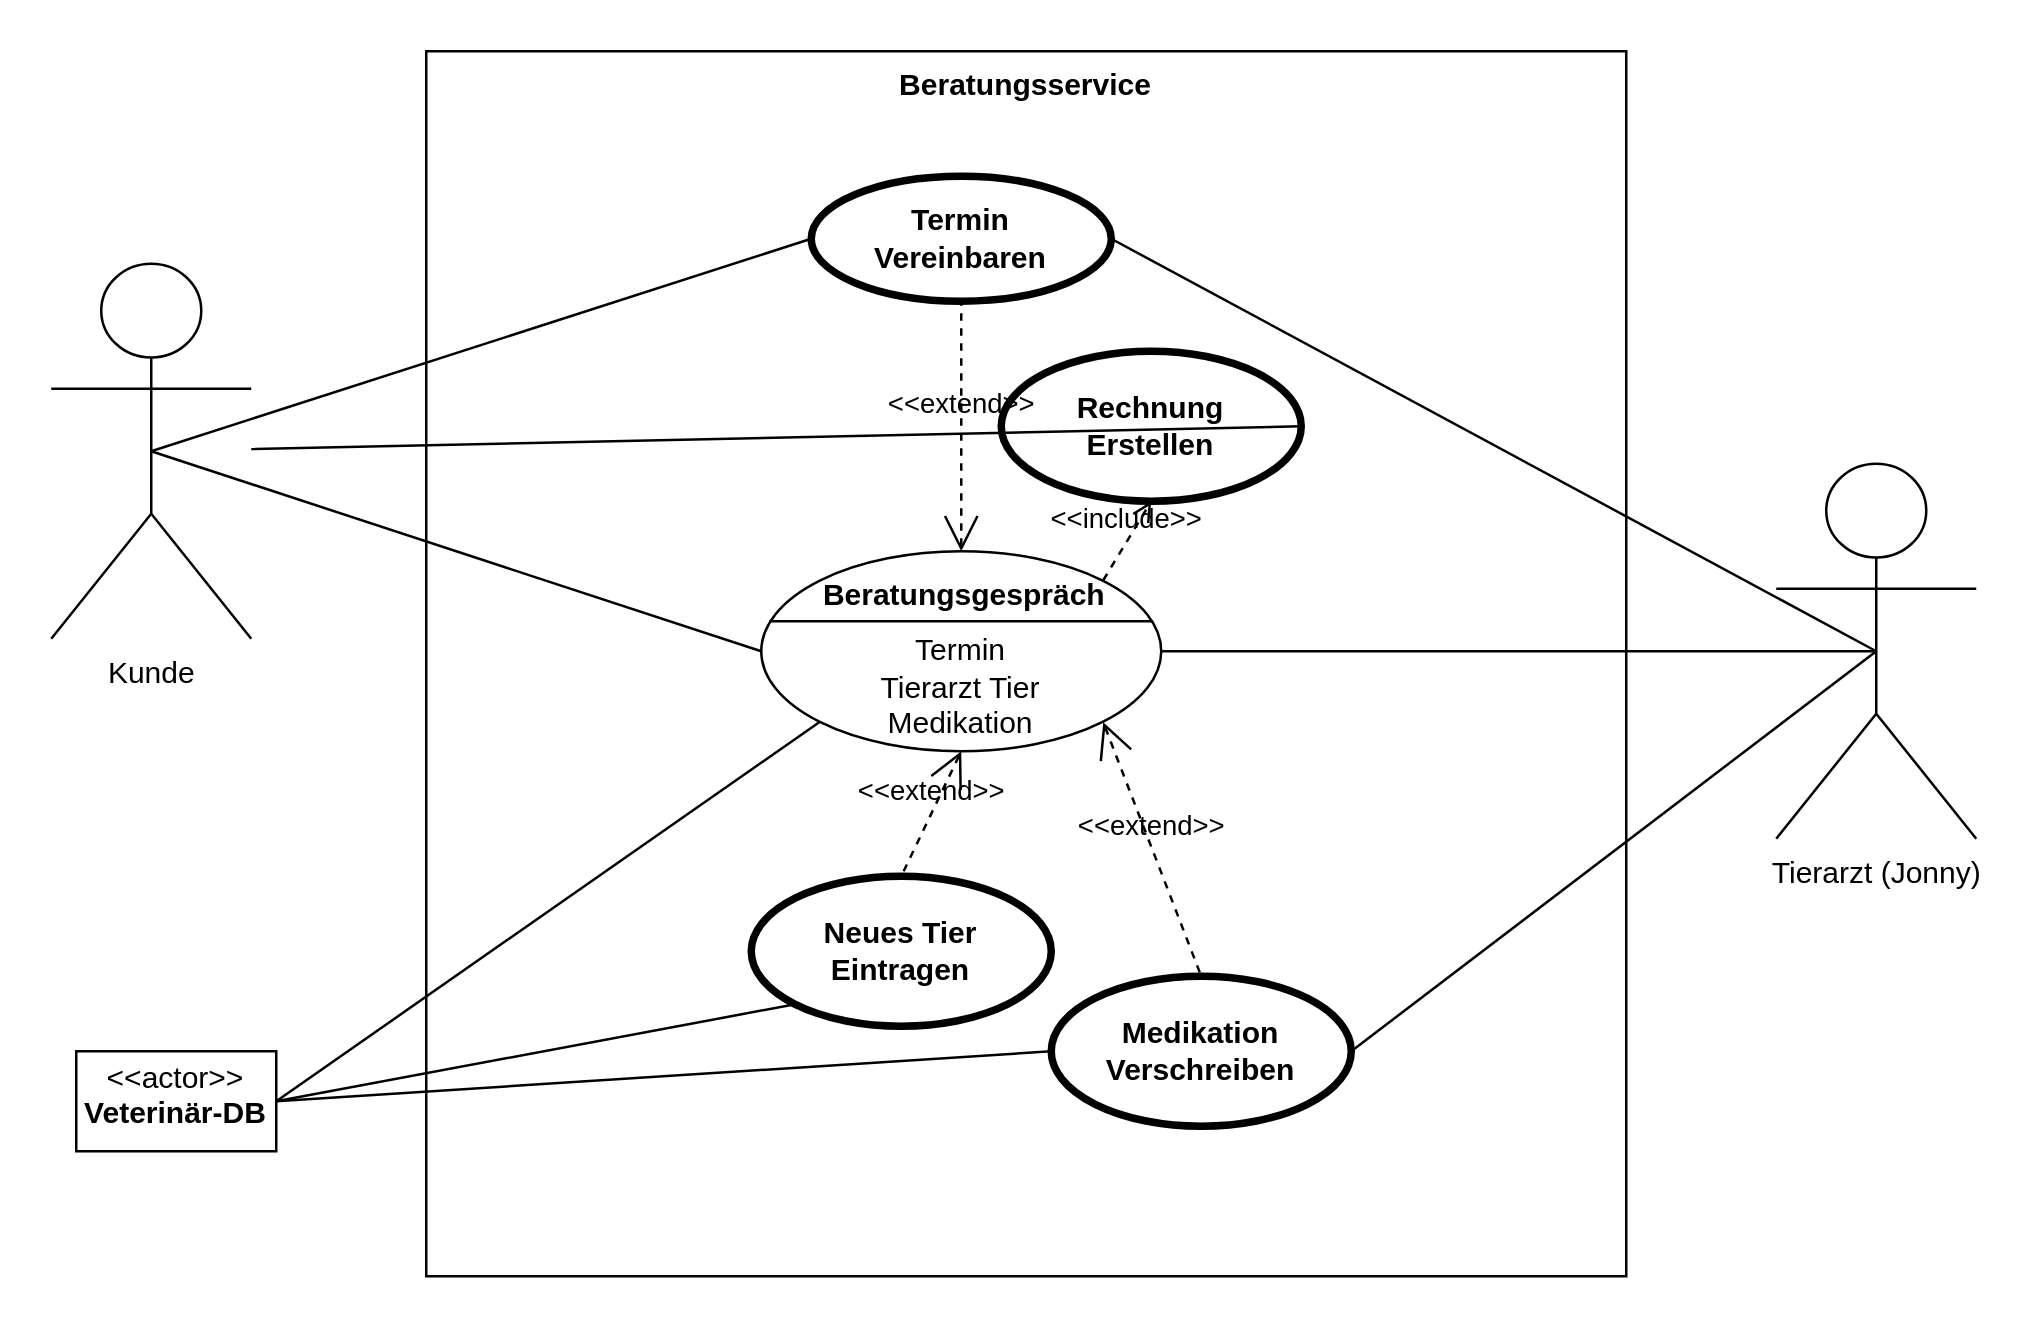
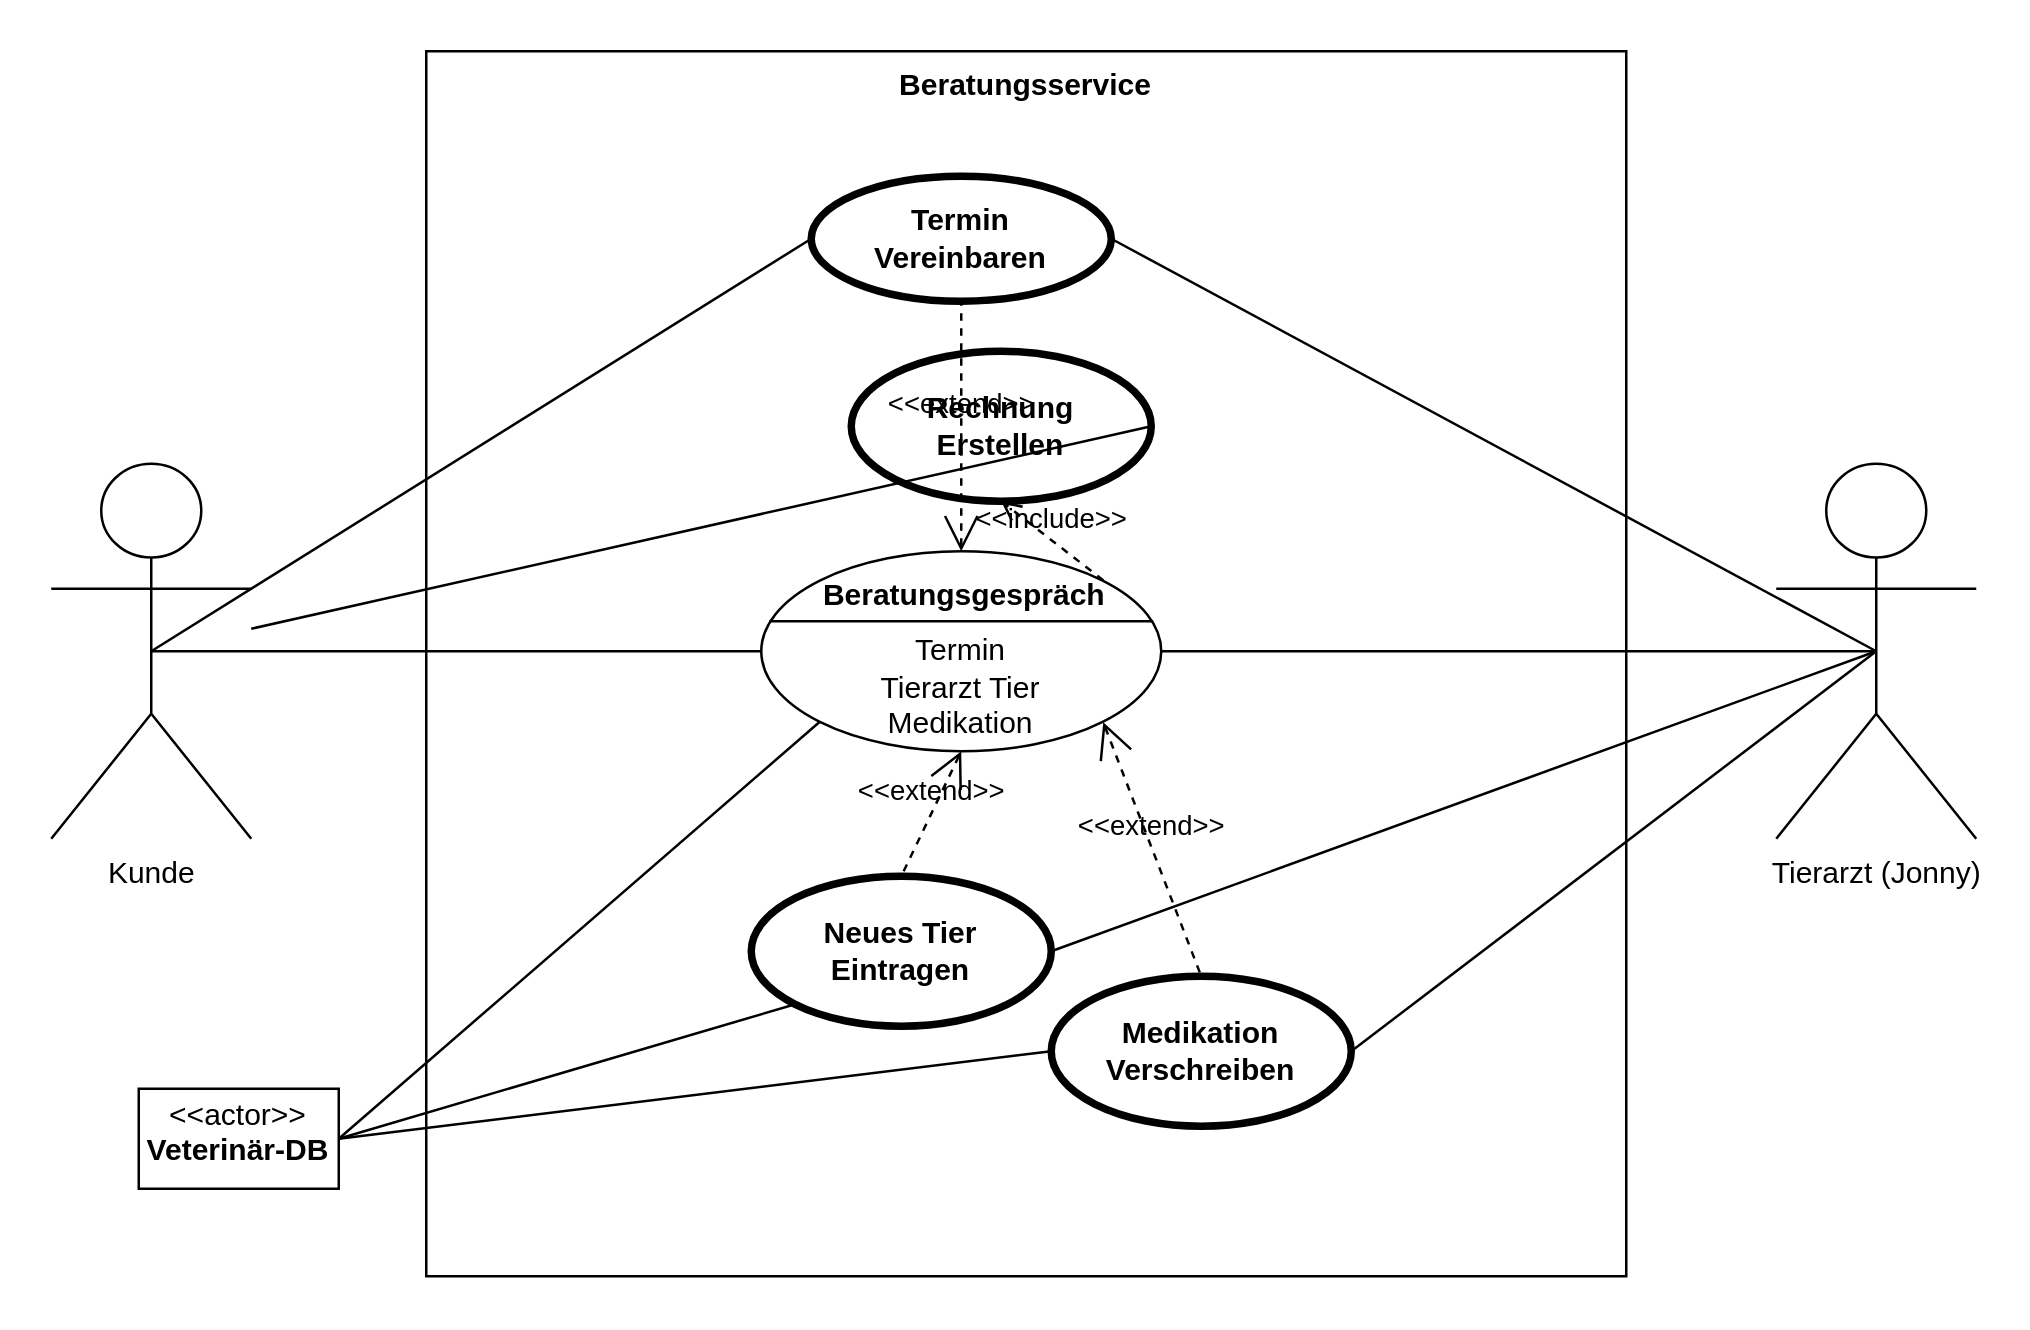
(1151, 426) -> (1001, 426)
(151, 451) -> (151, 651)
none -> (1522, 780)
(176, 1101) -> (239, 1139)
